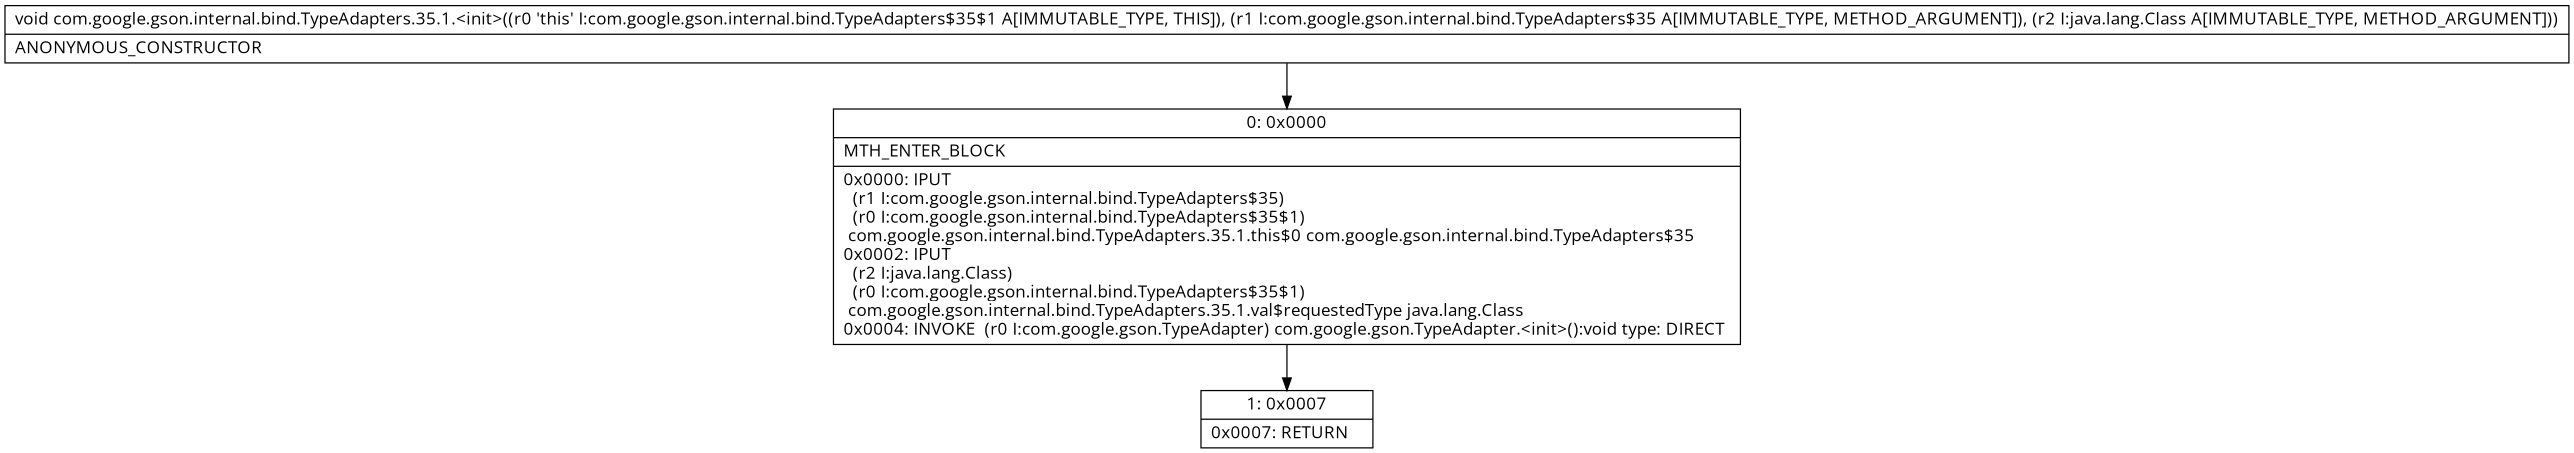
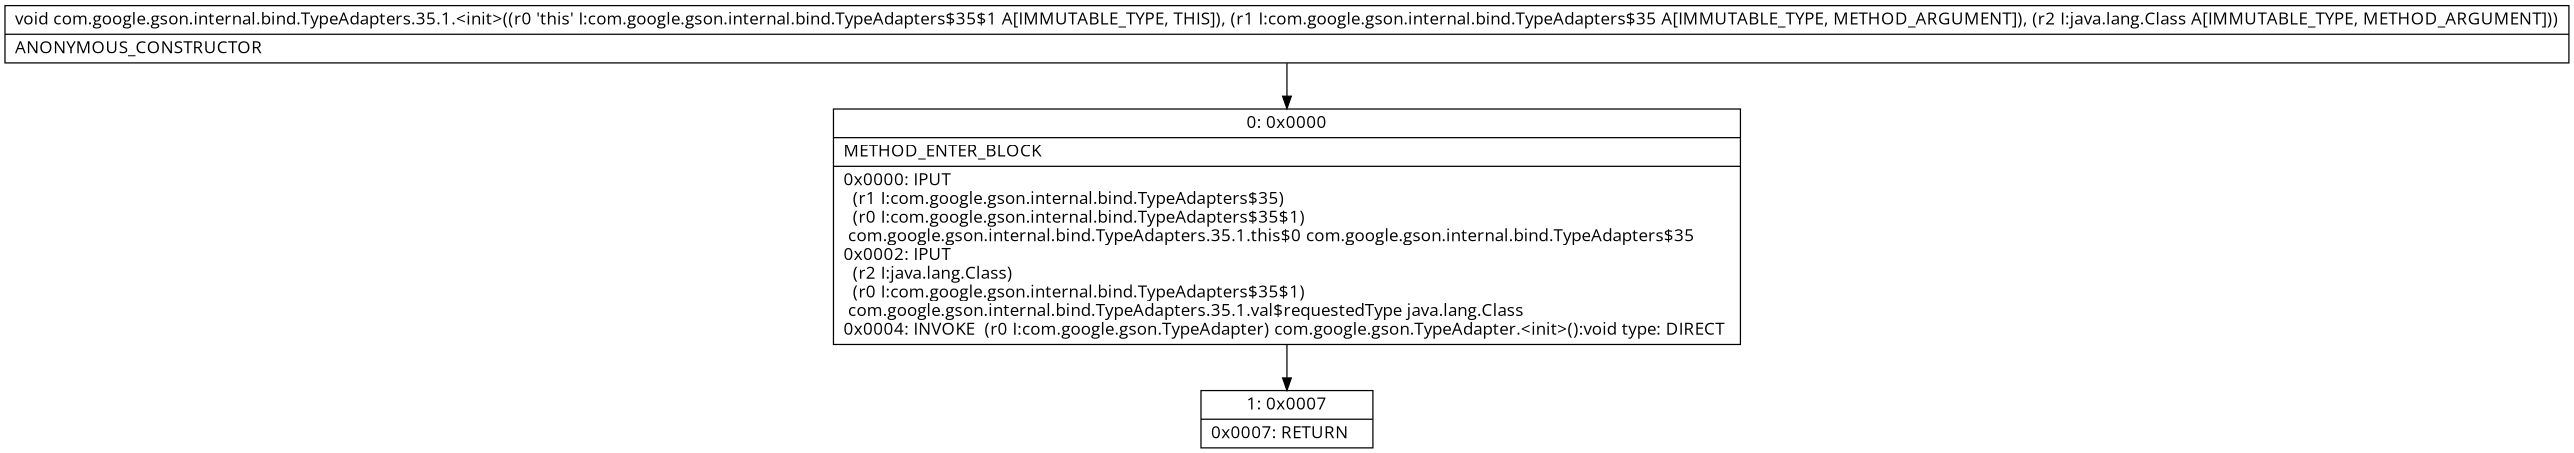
(924, 151) -> (943, 151)
